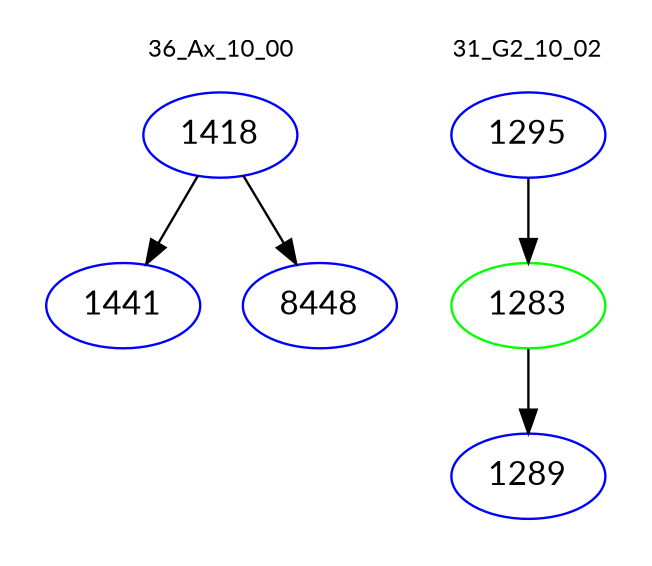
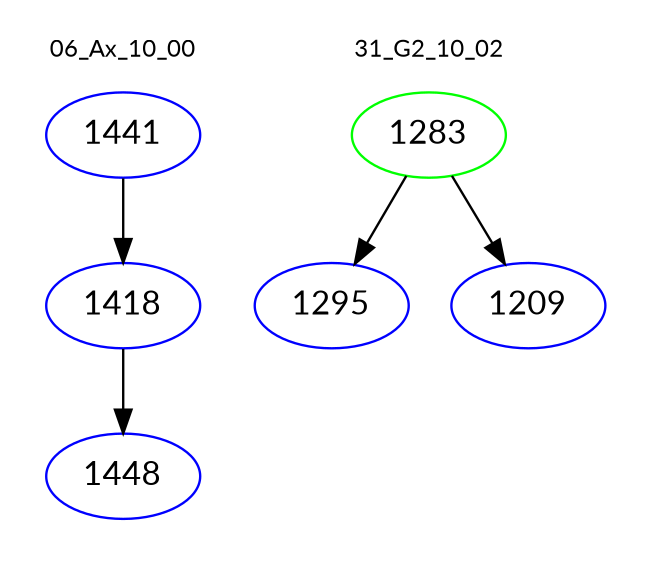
(222, 51) -> (123, 51)
(528, 209) -> (387, 210)
(178, 210) -> (123, 209)
(320, 306) -> (123, 476)
(528, 476) -> (528, 306)
